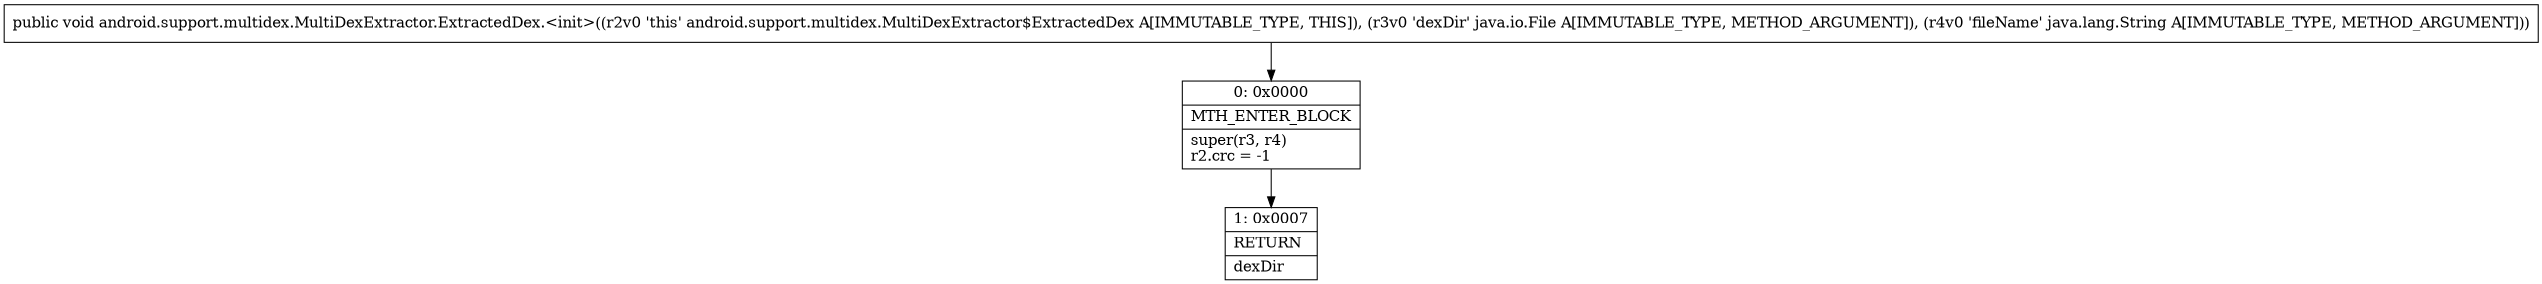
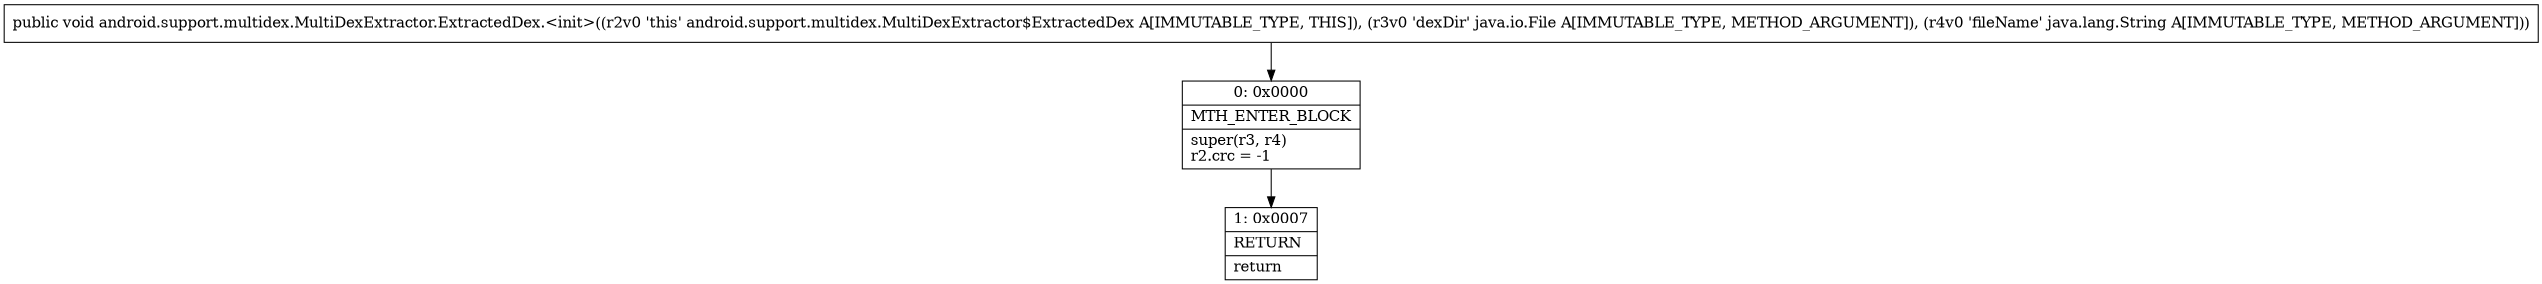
(1259, 267) -> (1258, 267)
